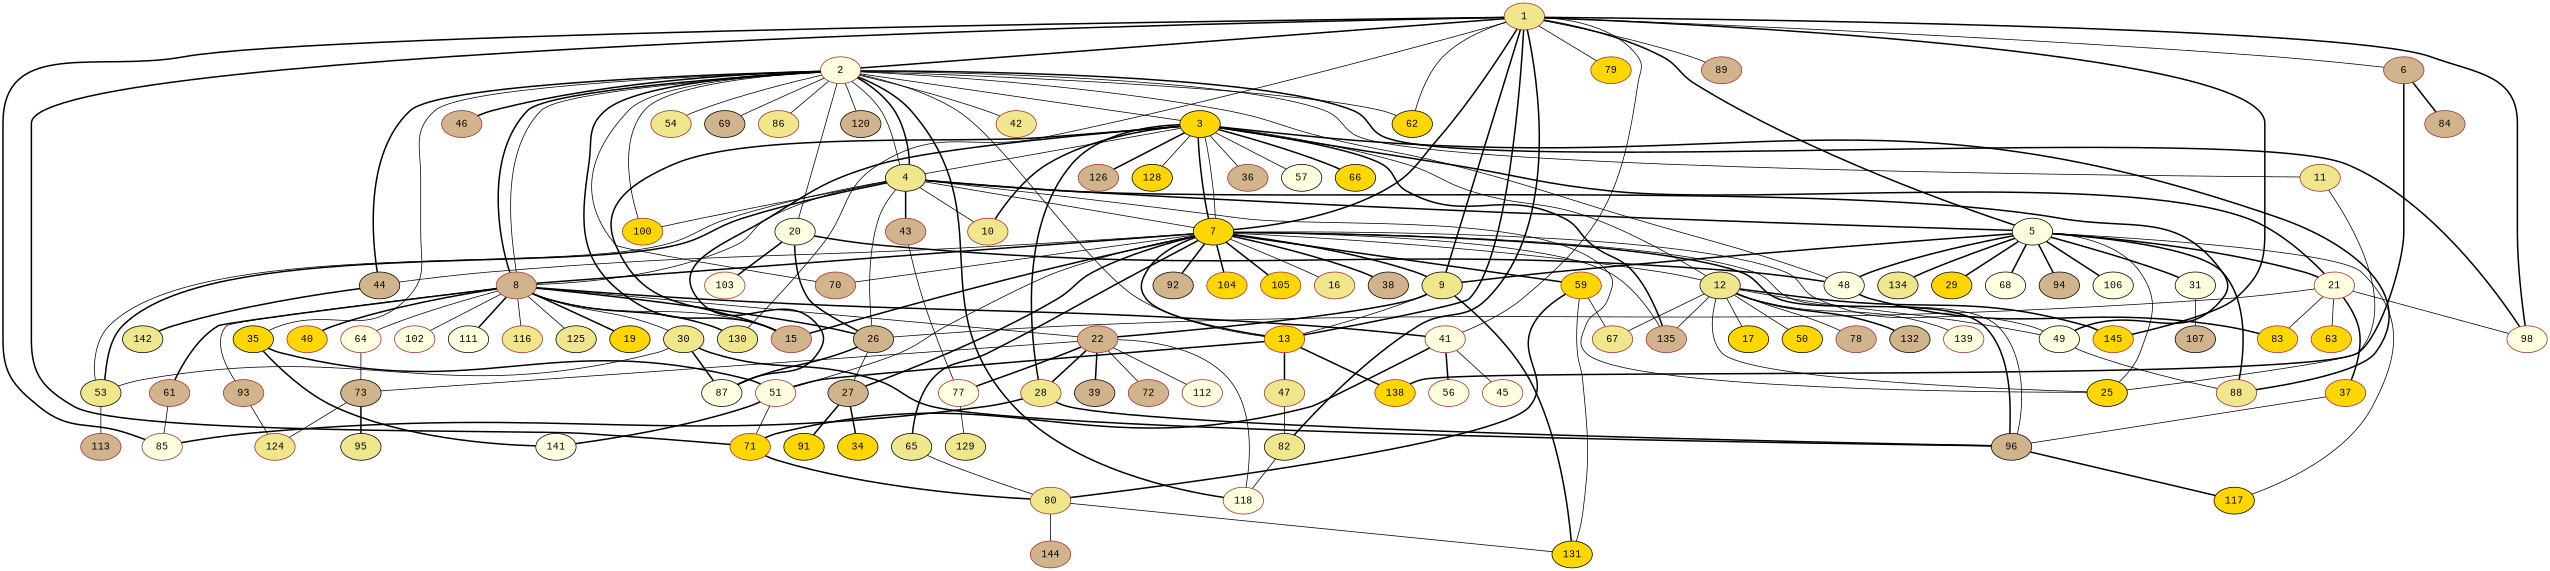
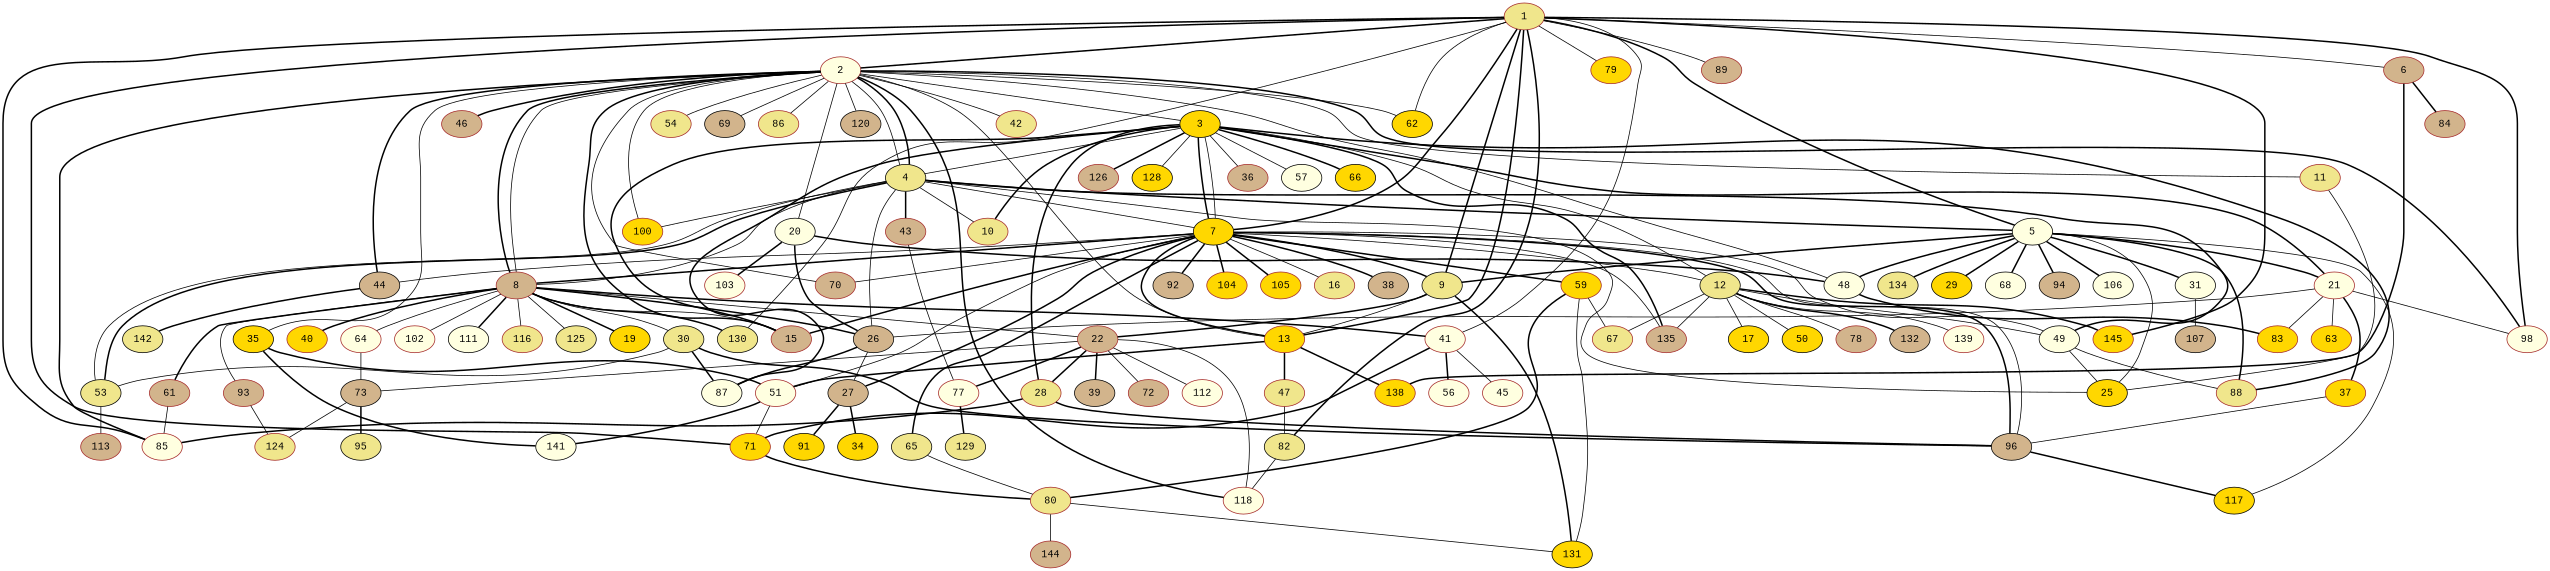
none -> (277, 109)
(1874, 381) -> (2083, 366)
(962, 420) -> (962, 420)
